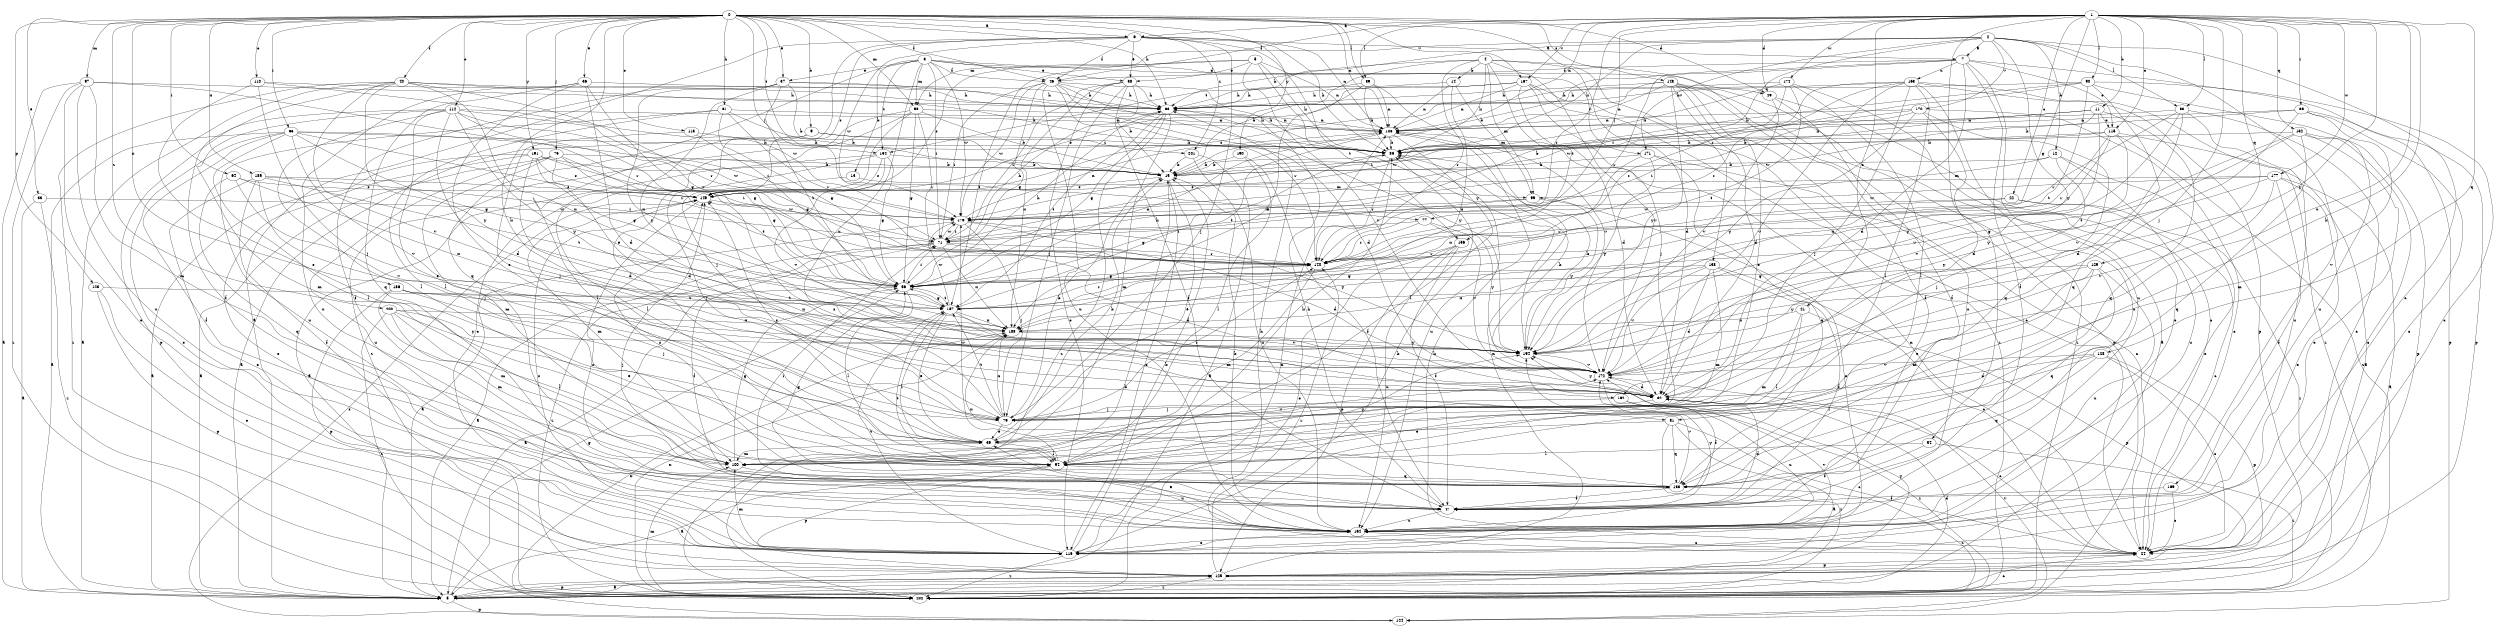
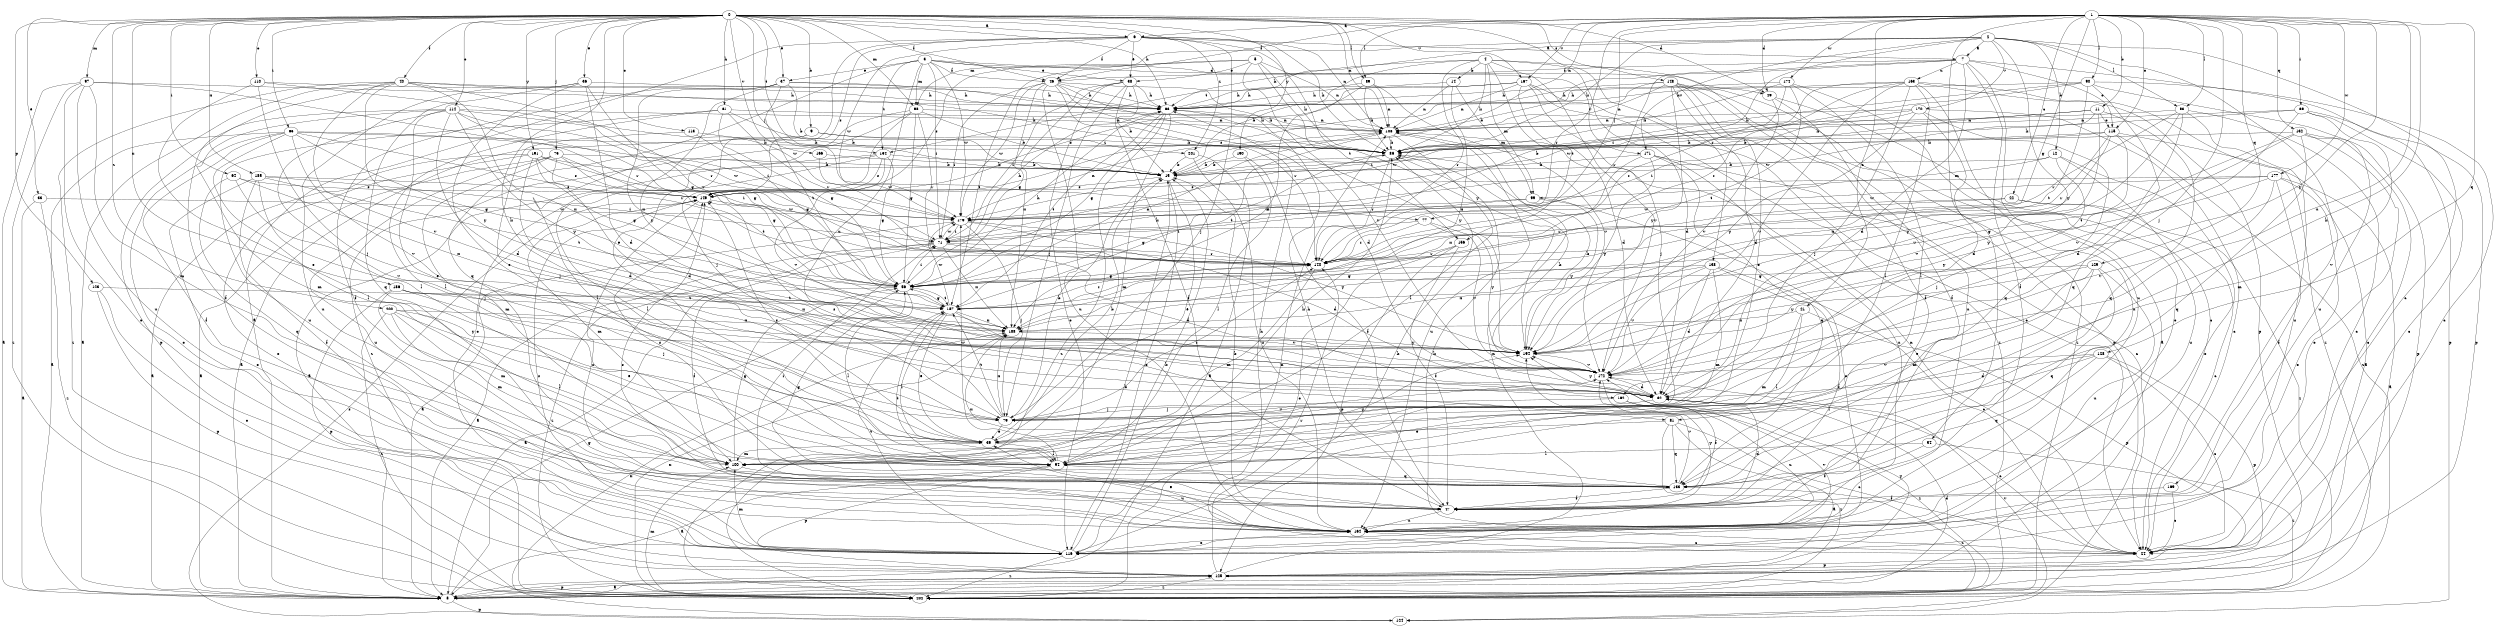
none -> (820, 154)
(853, 176) -> none
(623, 365) -> (623, 365)
(1386, 382) -> (1842, 486)
(1296, 594) -> none
